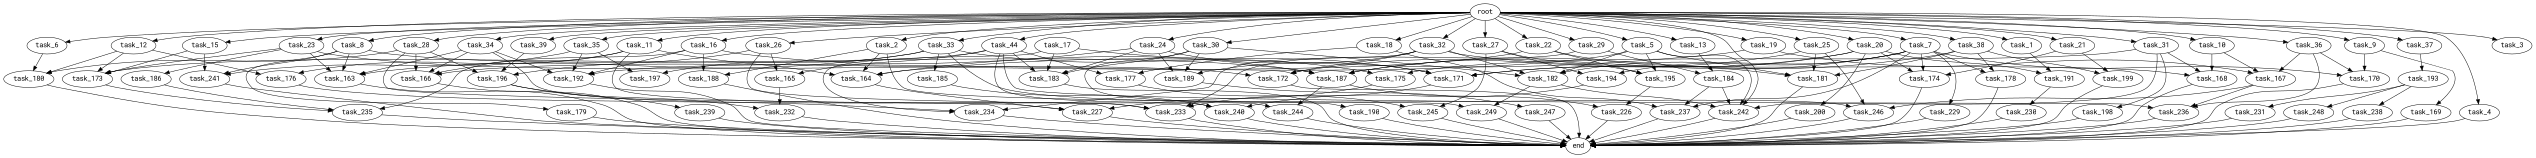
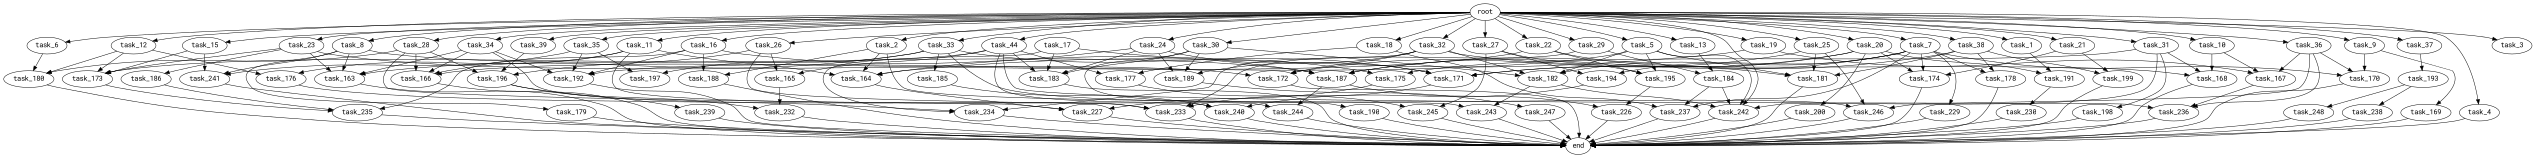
(2065, 98) -> (2115, 100)
(1481, 113) -> (1481, 113)
(2250, 113) -> none
